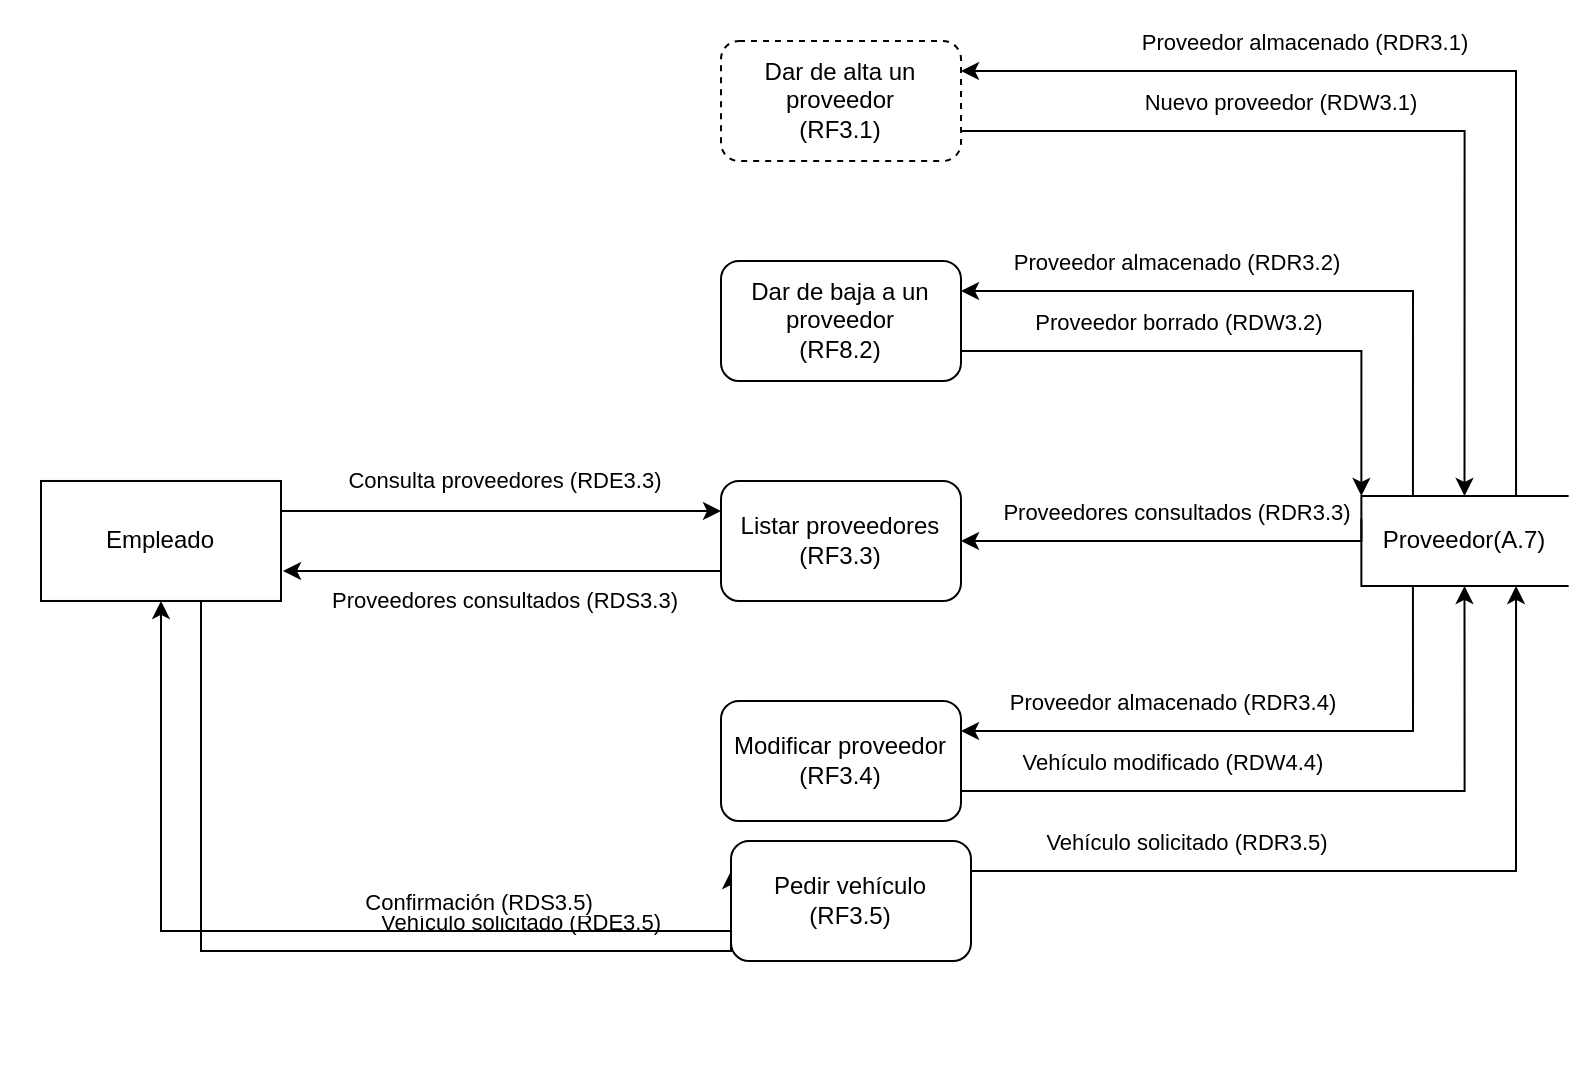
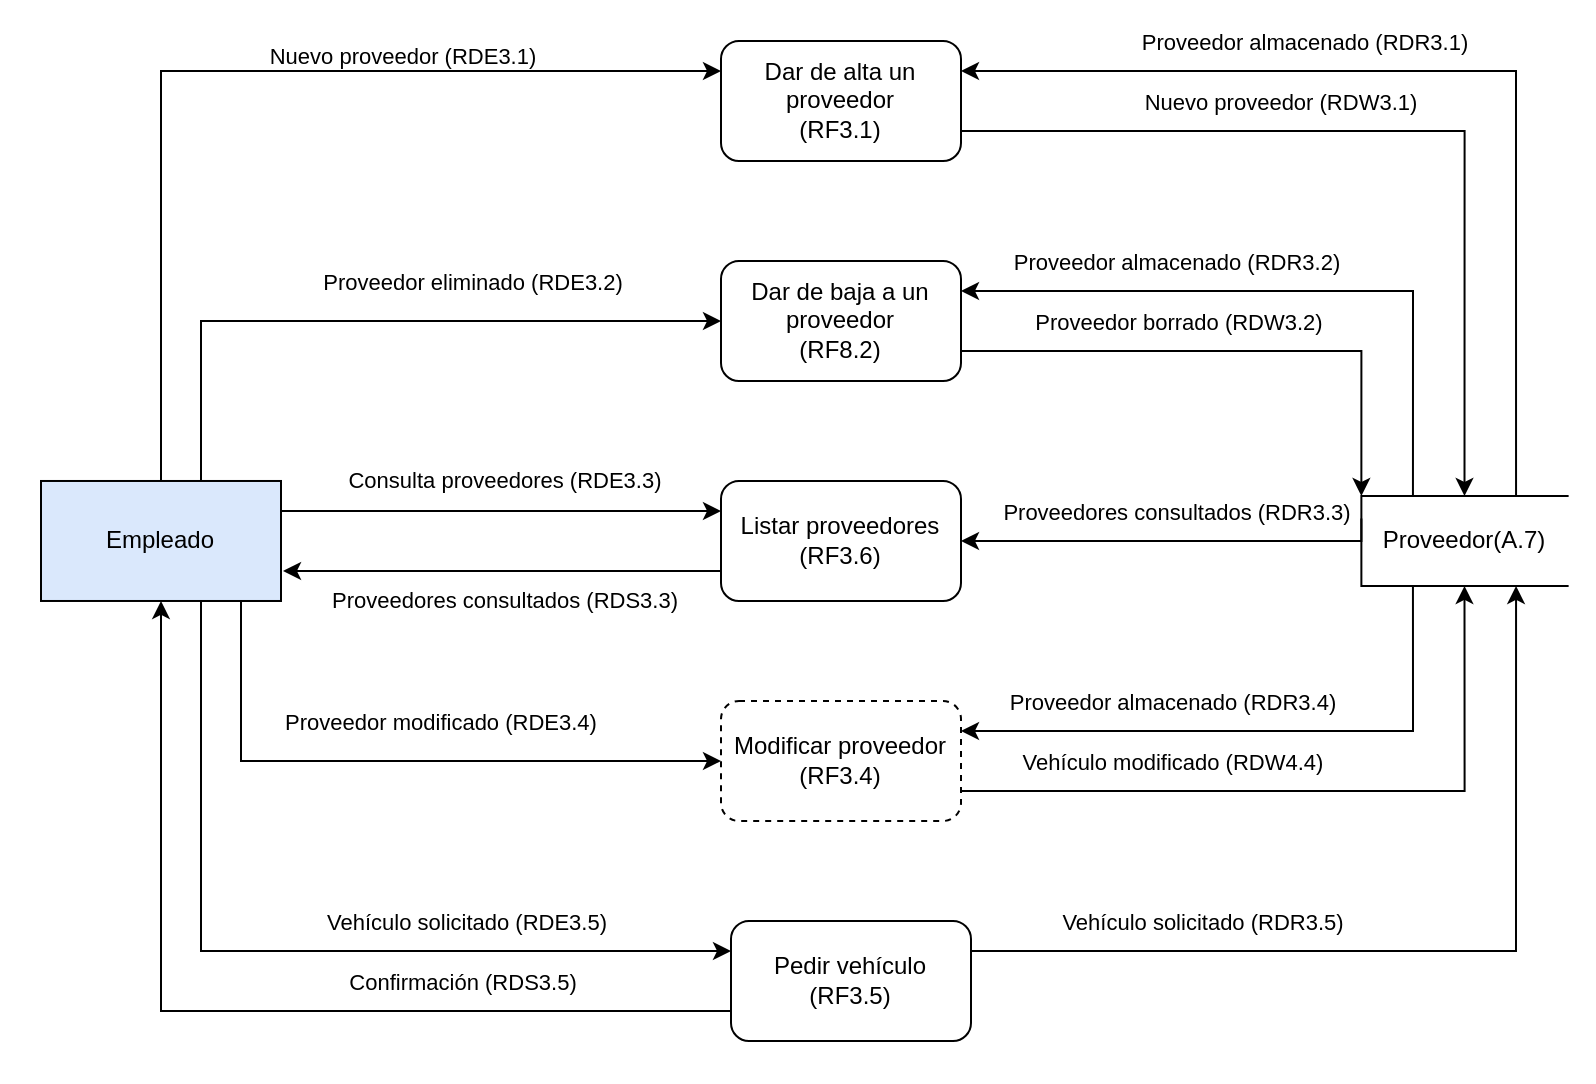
none -> (228, 71)
(841, 101) -> (841, 101)
none -> (376, 321)
(161, 541) -> (161, 541)
(841, 541) -> (841, 541)
none -> (395, 761)
(841, 761) -> (841, 761)
(851, 901) -> (851, 981)
